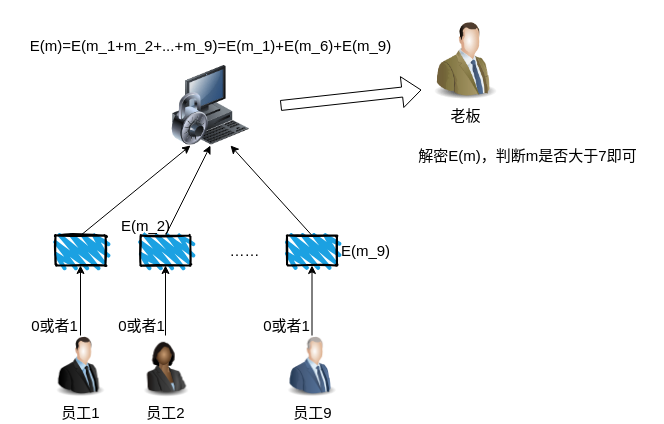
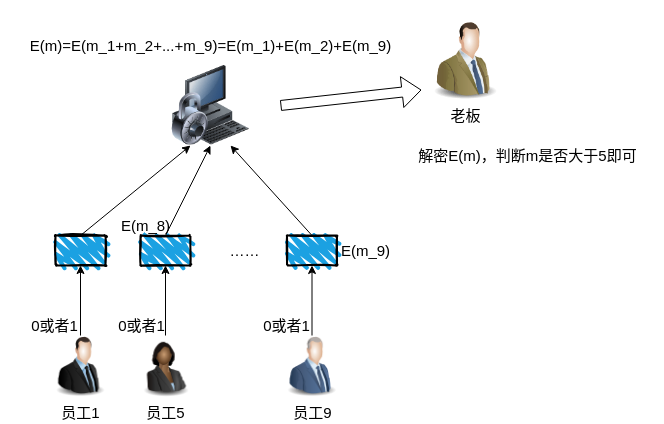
(211, 46) -> (211, 46)
(528, 156) -> (528, 156)
(146, 226) -> (146, 226)
(166, 414) -> (166, 414)
